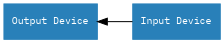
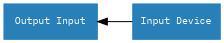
(51, 22) -> (51, 22)
